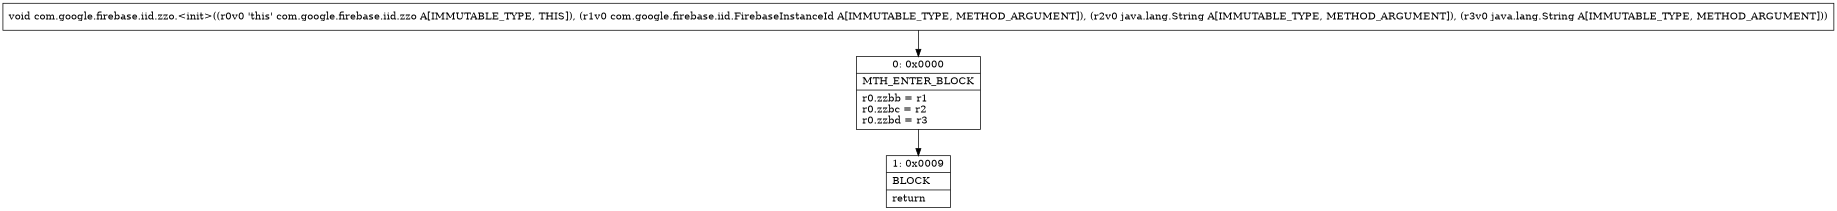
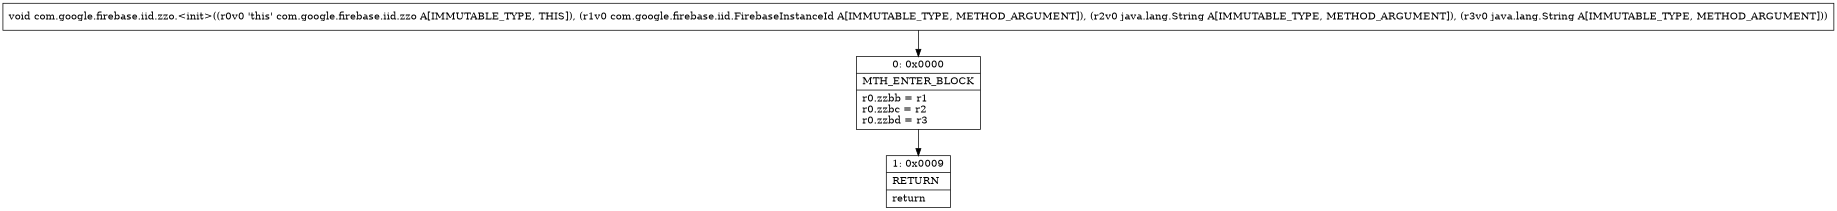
(911, 181) -> (916, 181)
